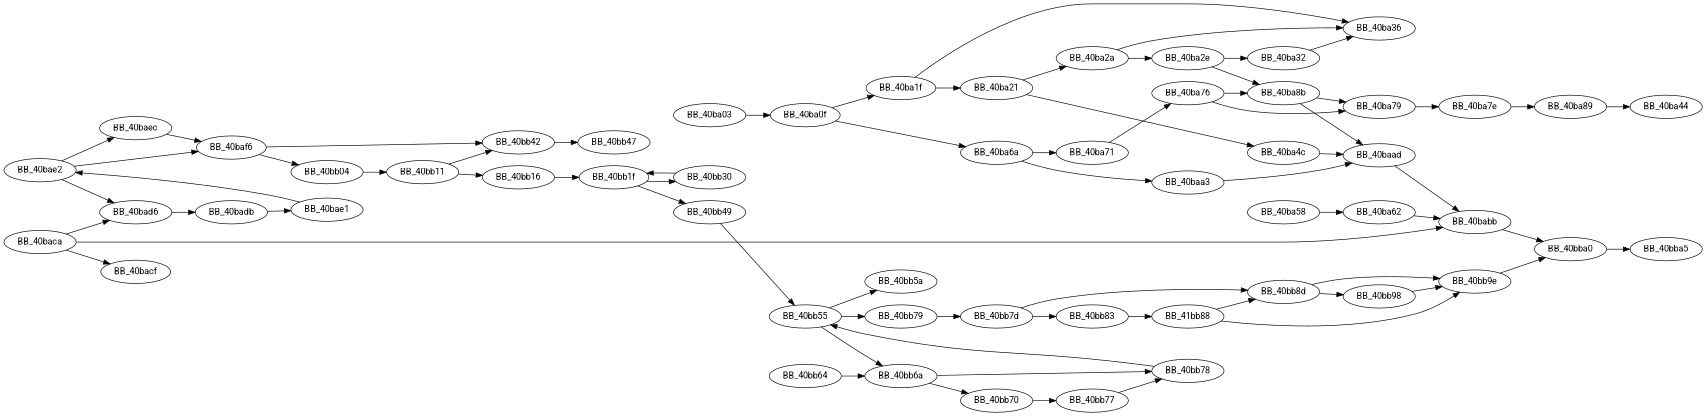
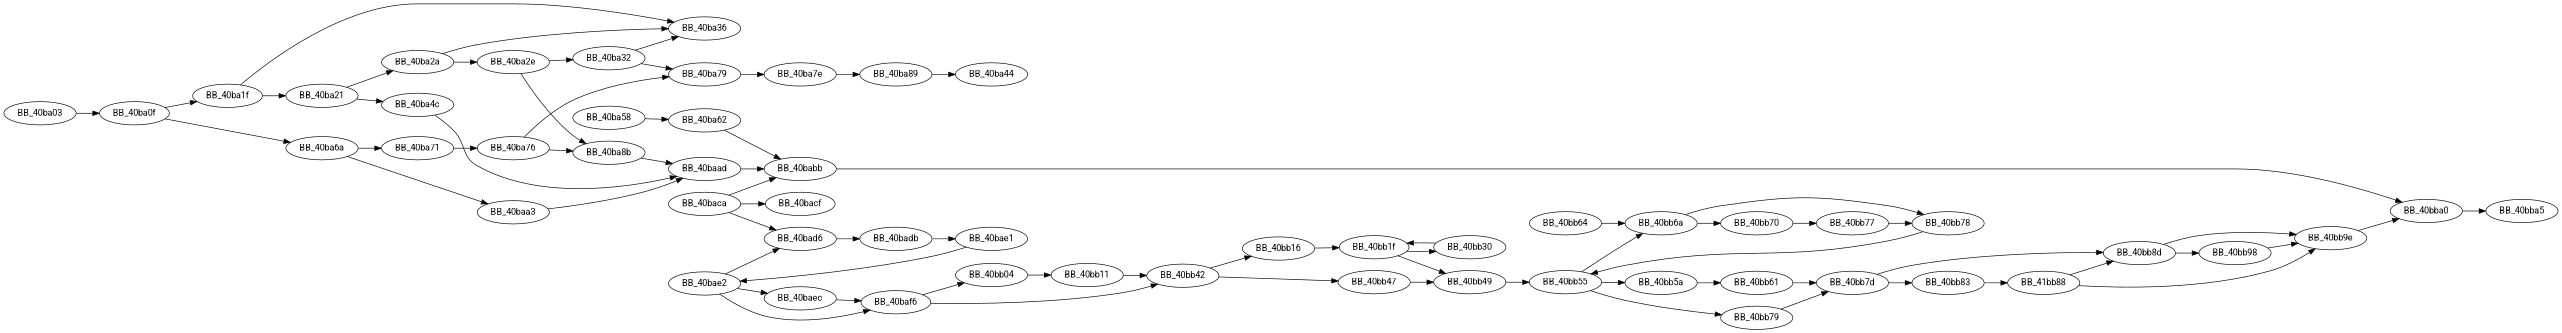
(1328, 100) -> (654, 66)
(467, 175) -> (1227, 263)
none -> (1419, 282)
none -> (1757, 283)
